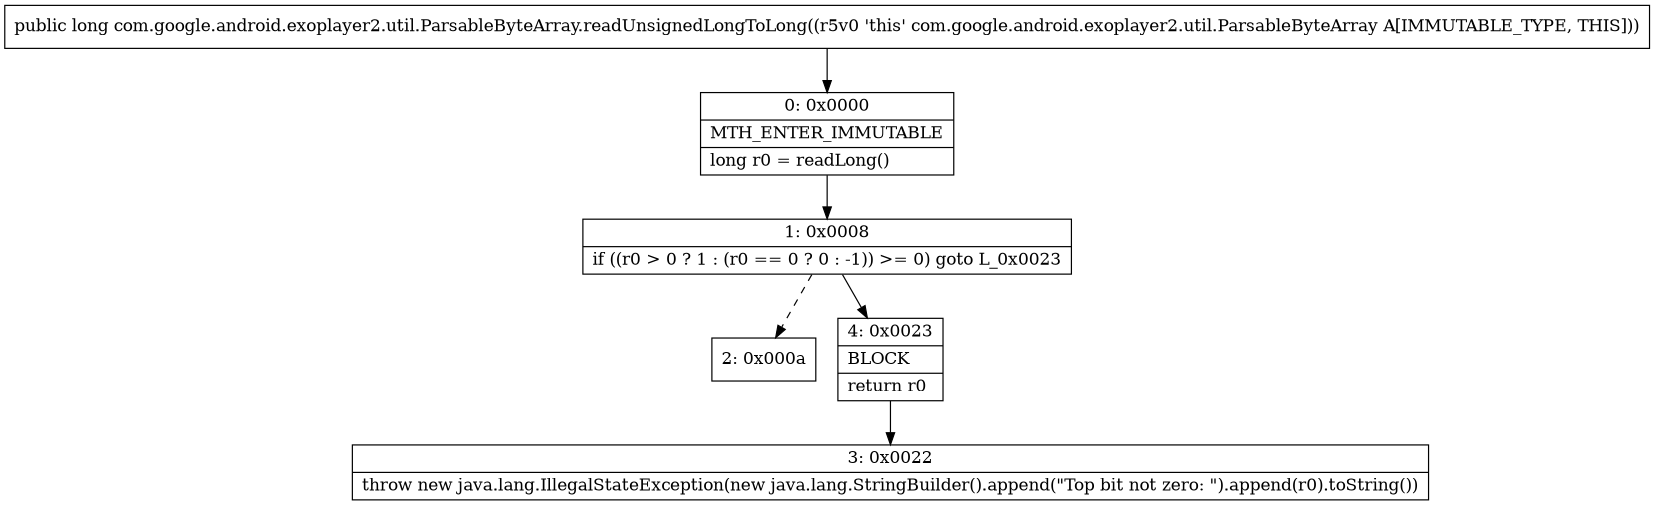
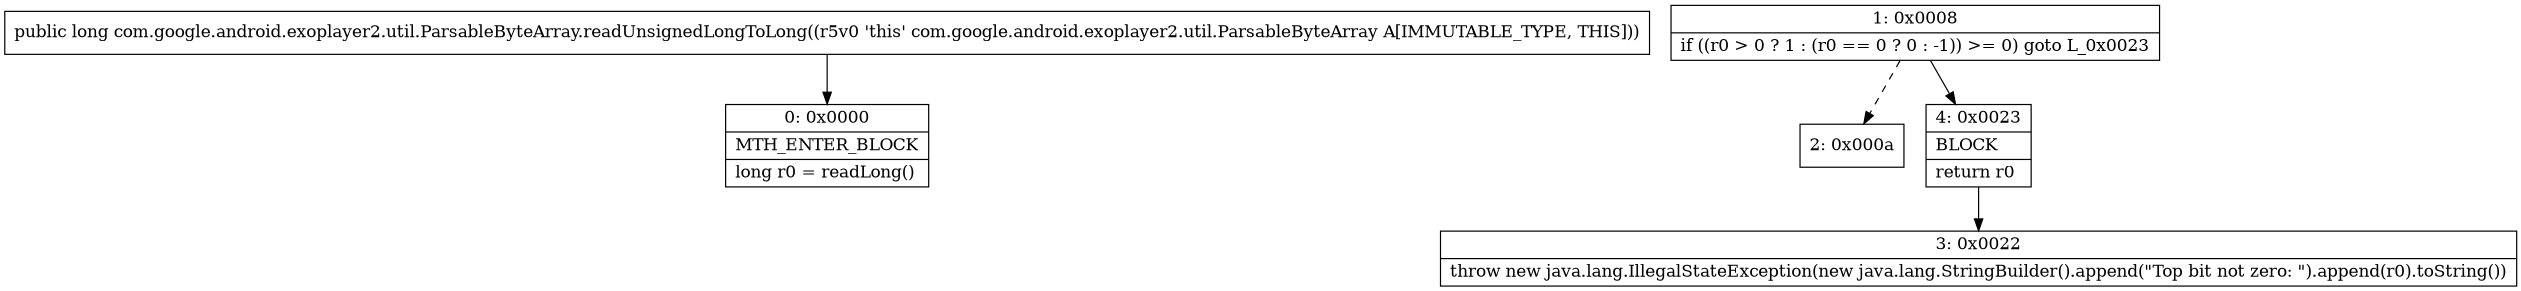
(827, 133) -> (827, 145)
(827, 191) -> none
